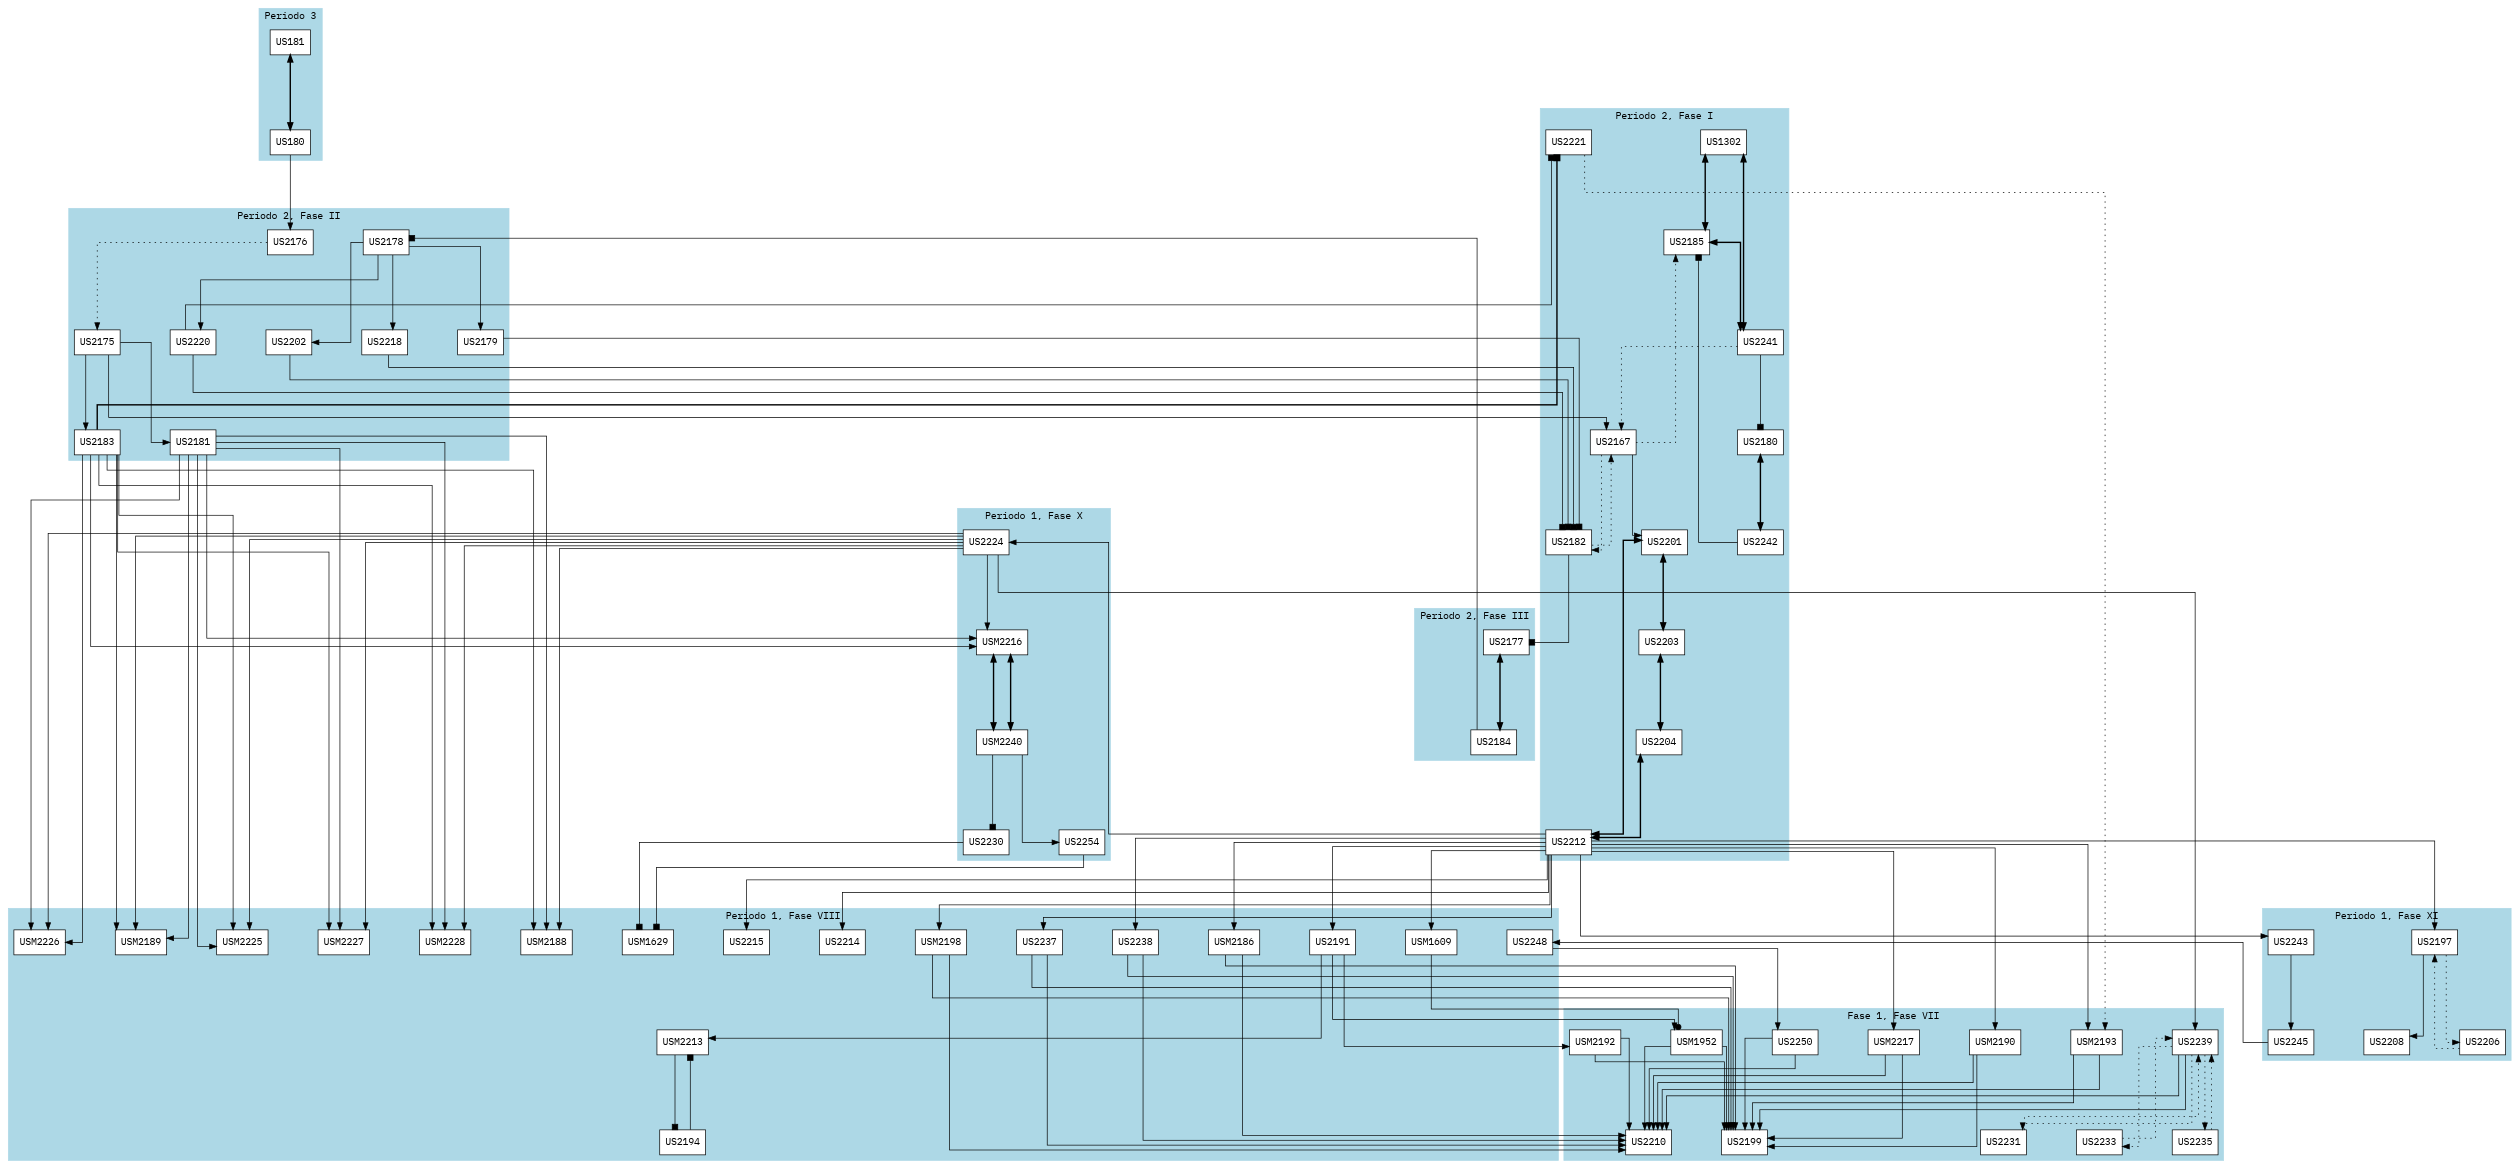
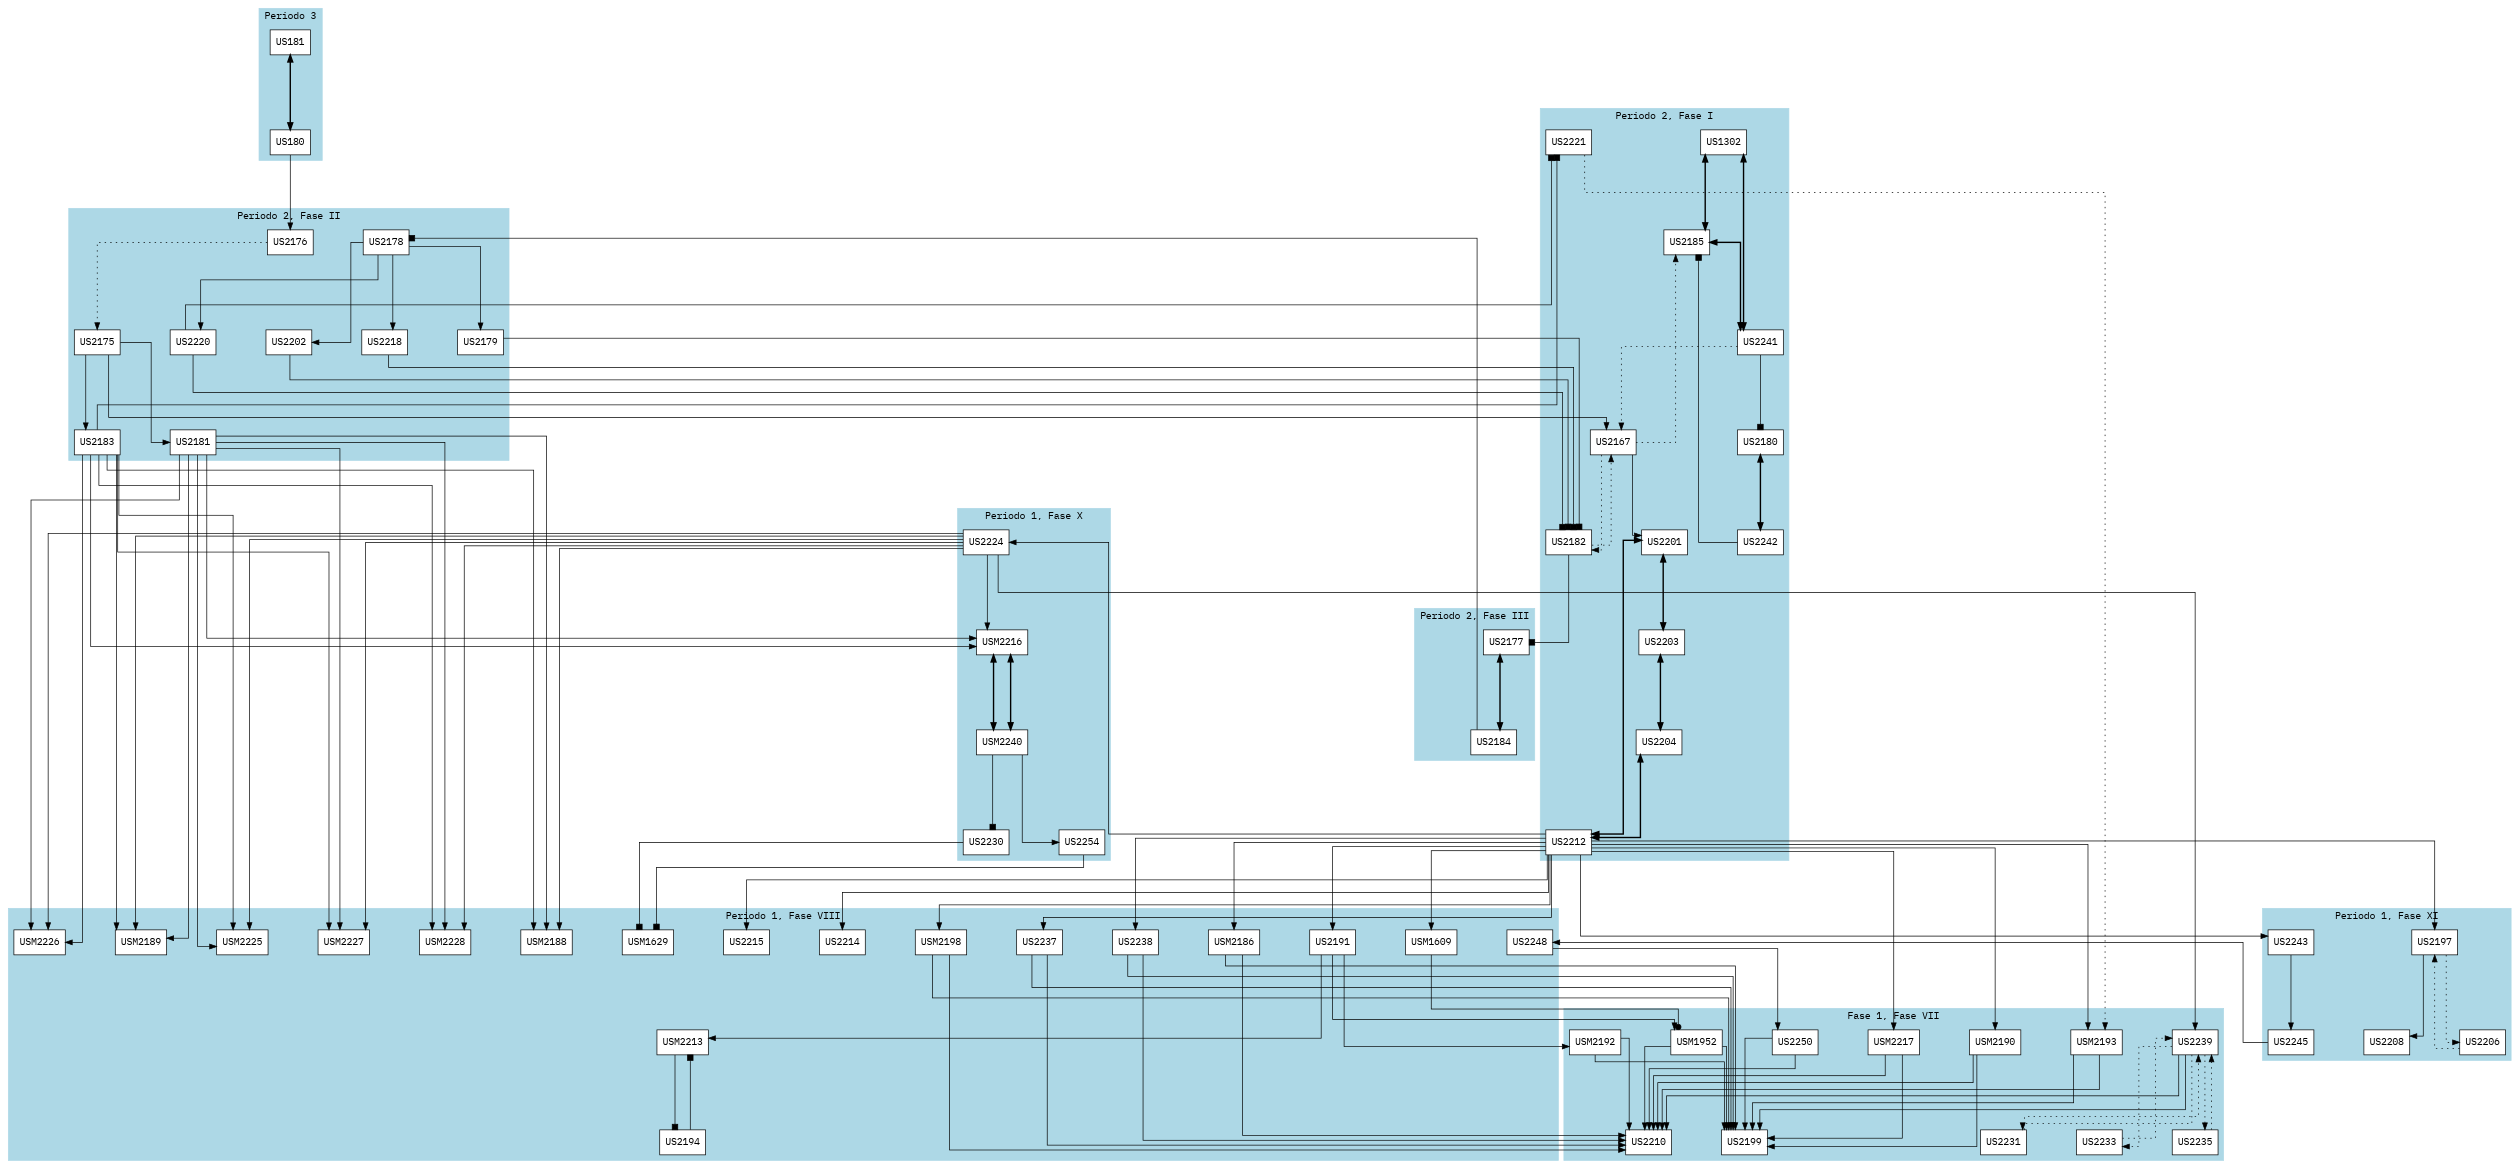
(936, 405) -> (936, 405)
